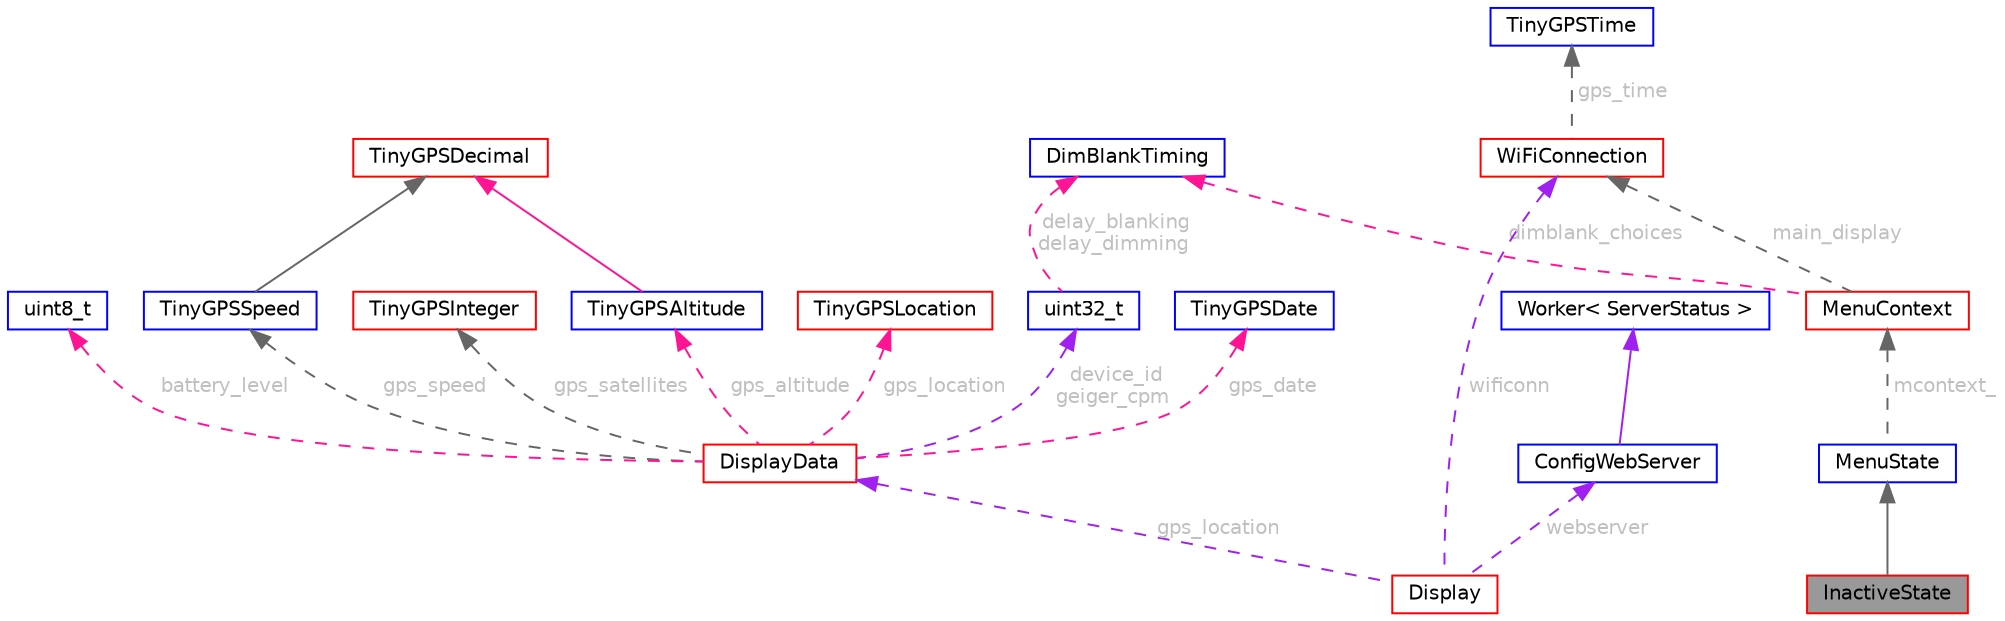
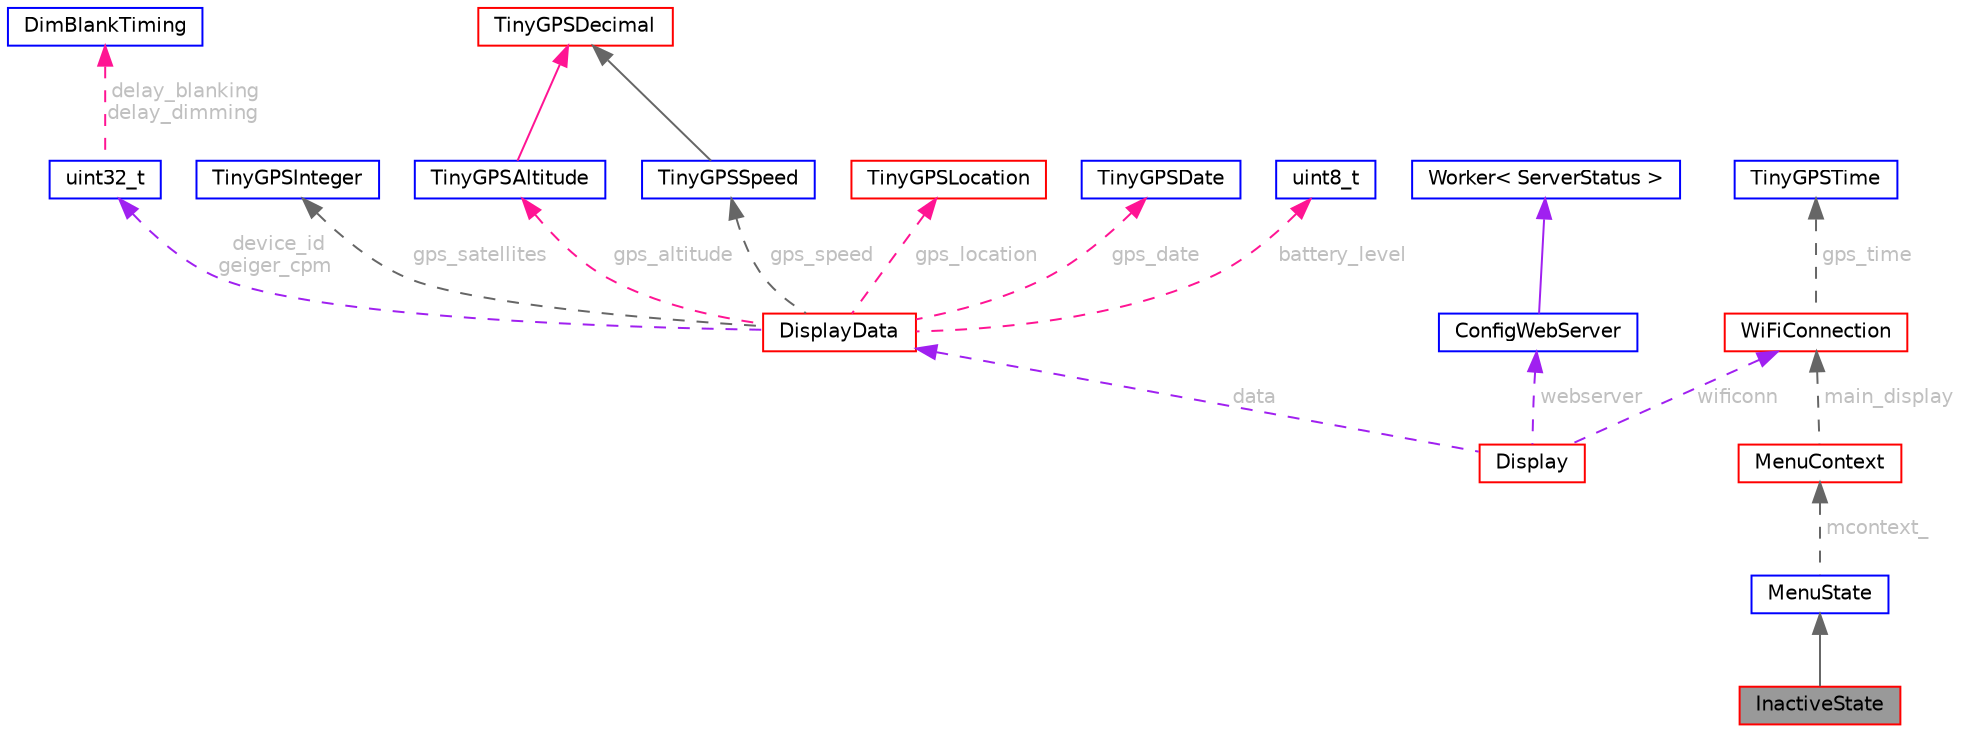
(1486, 253) -> none
(445, 311) -> (288, 180)
(1216, 529) -> (1251, 398)
